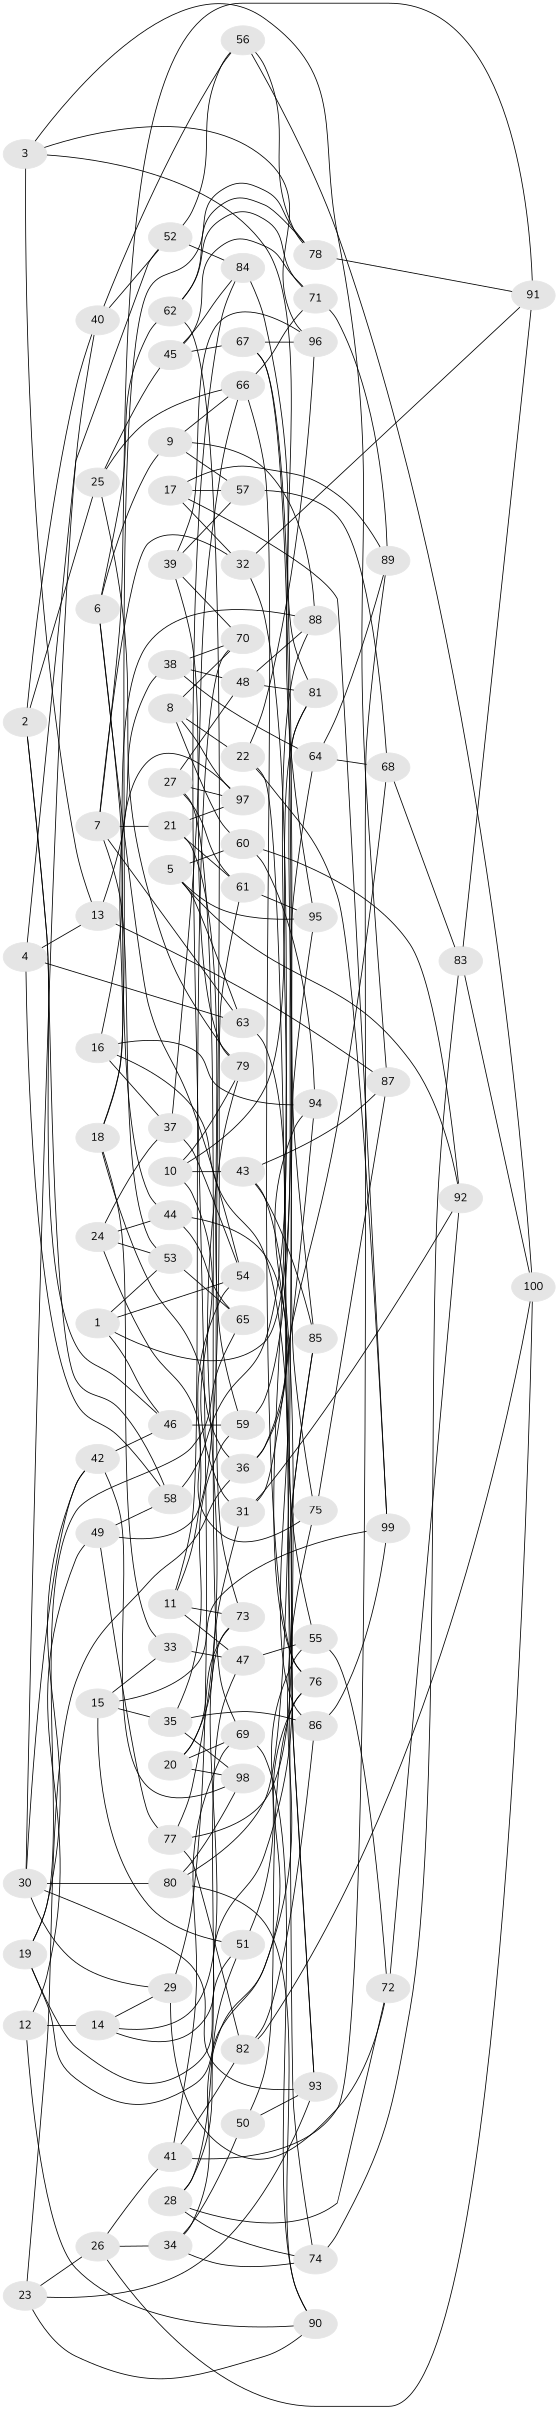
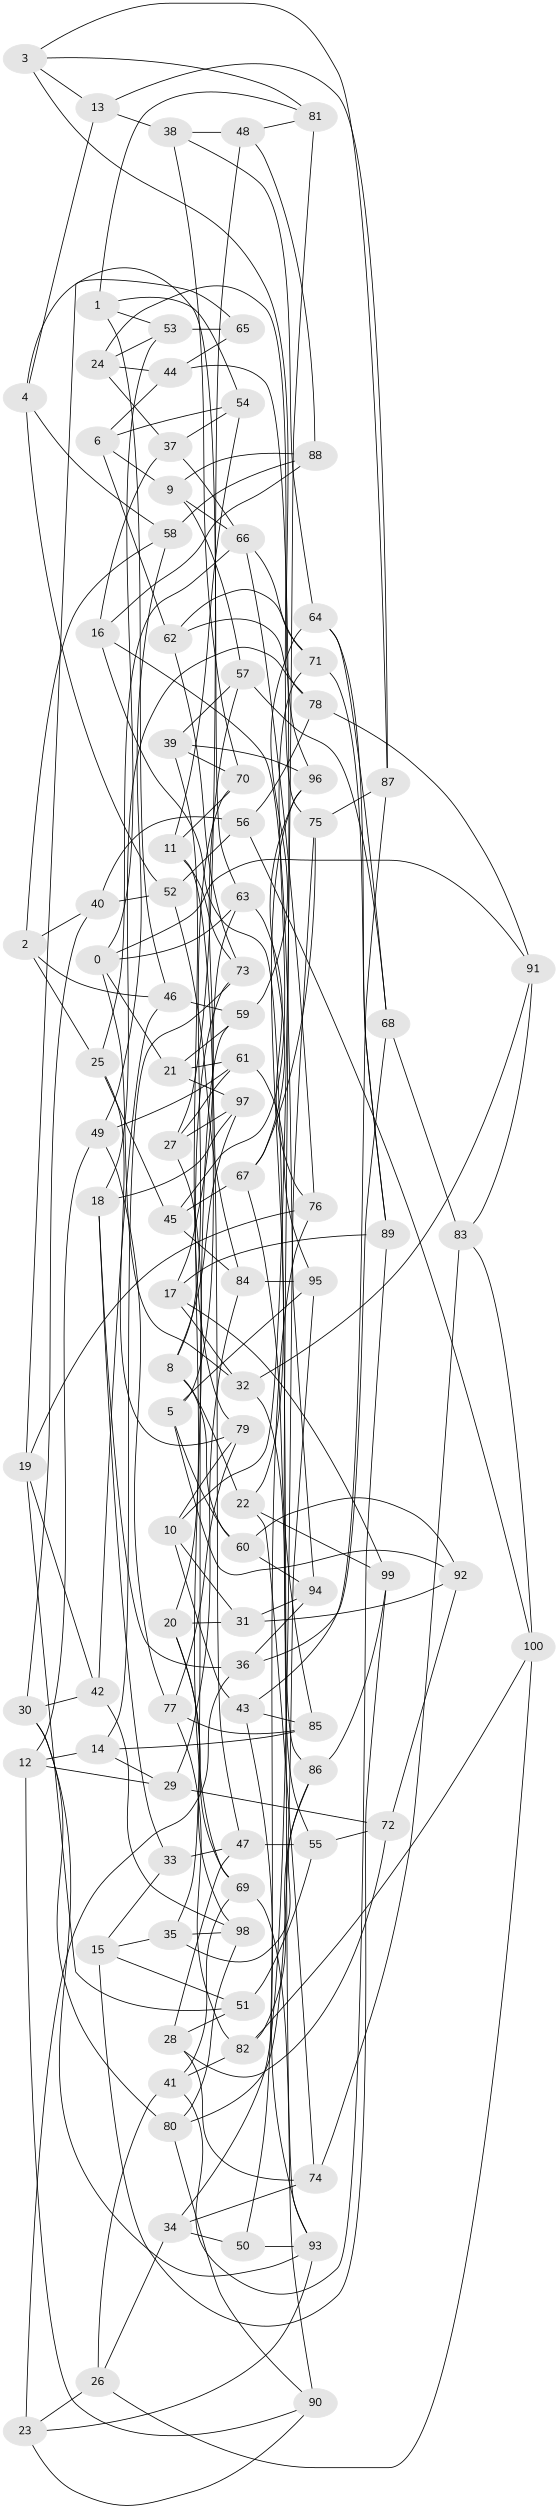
(98, 826) -> (98, 960)
(75, 1962) -> (98, 1775)
